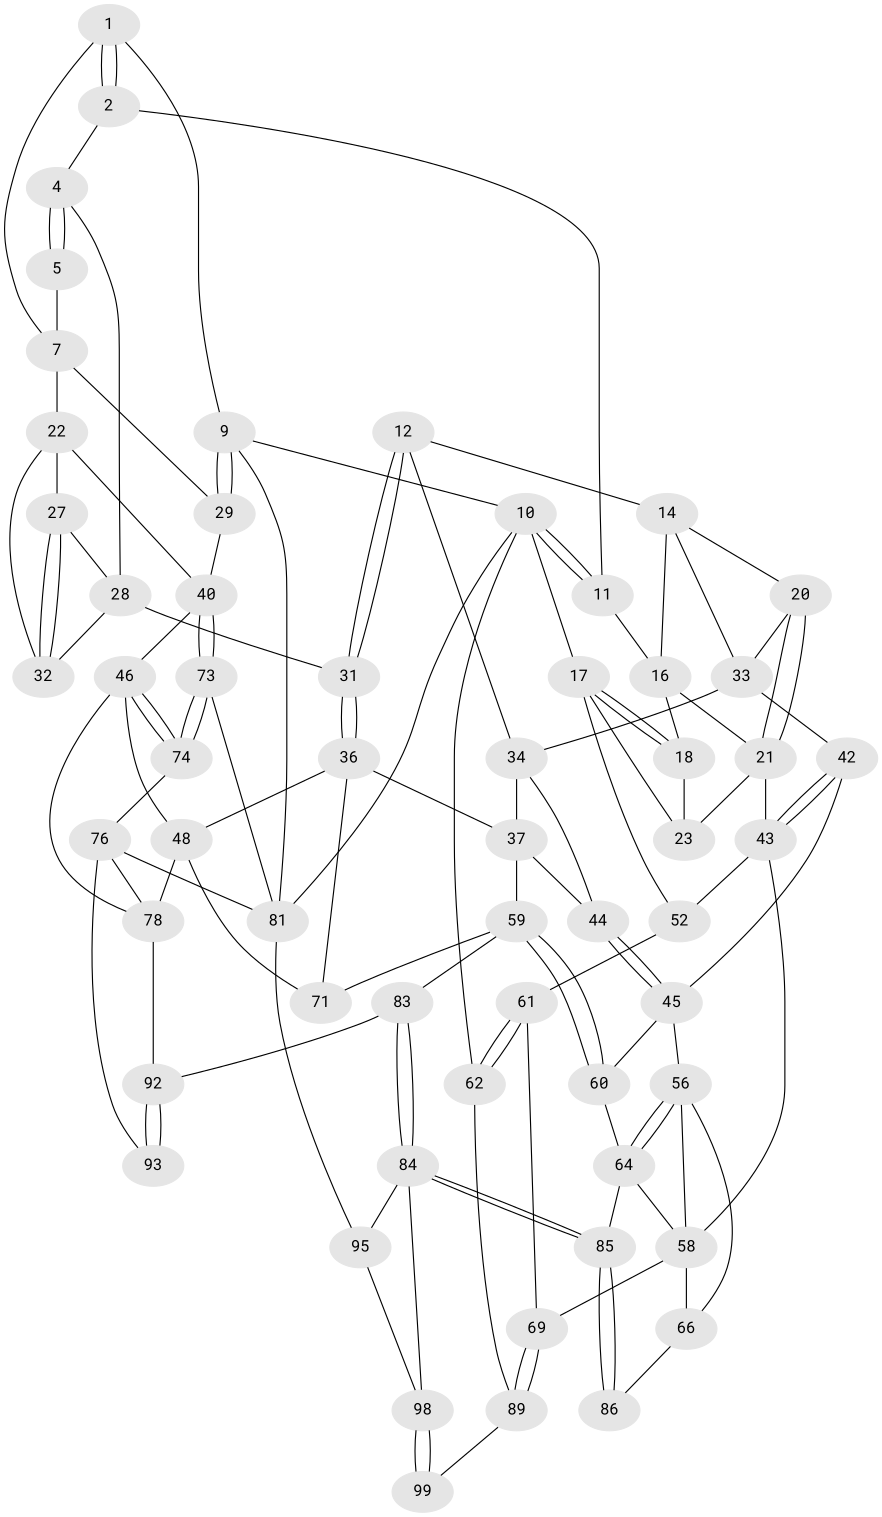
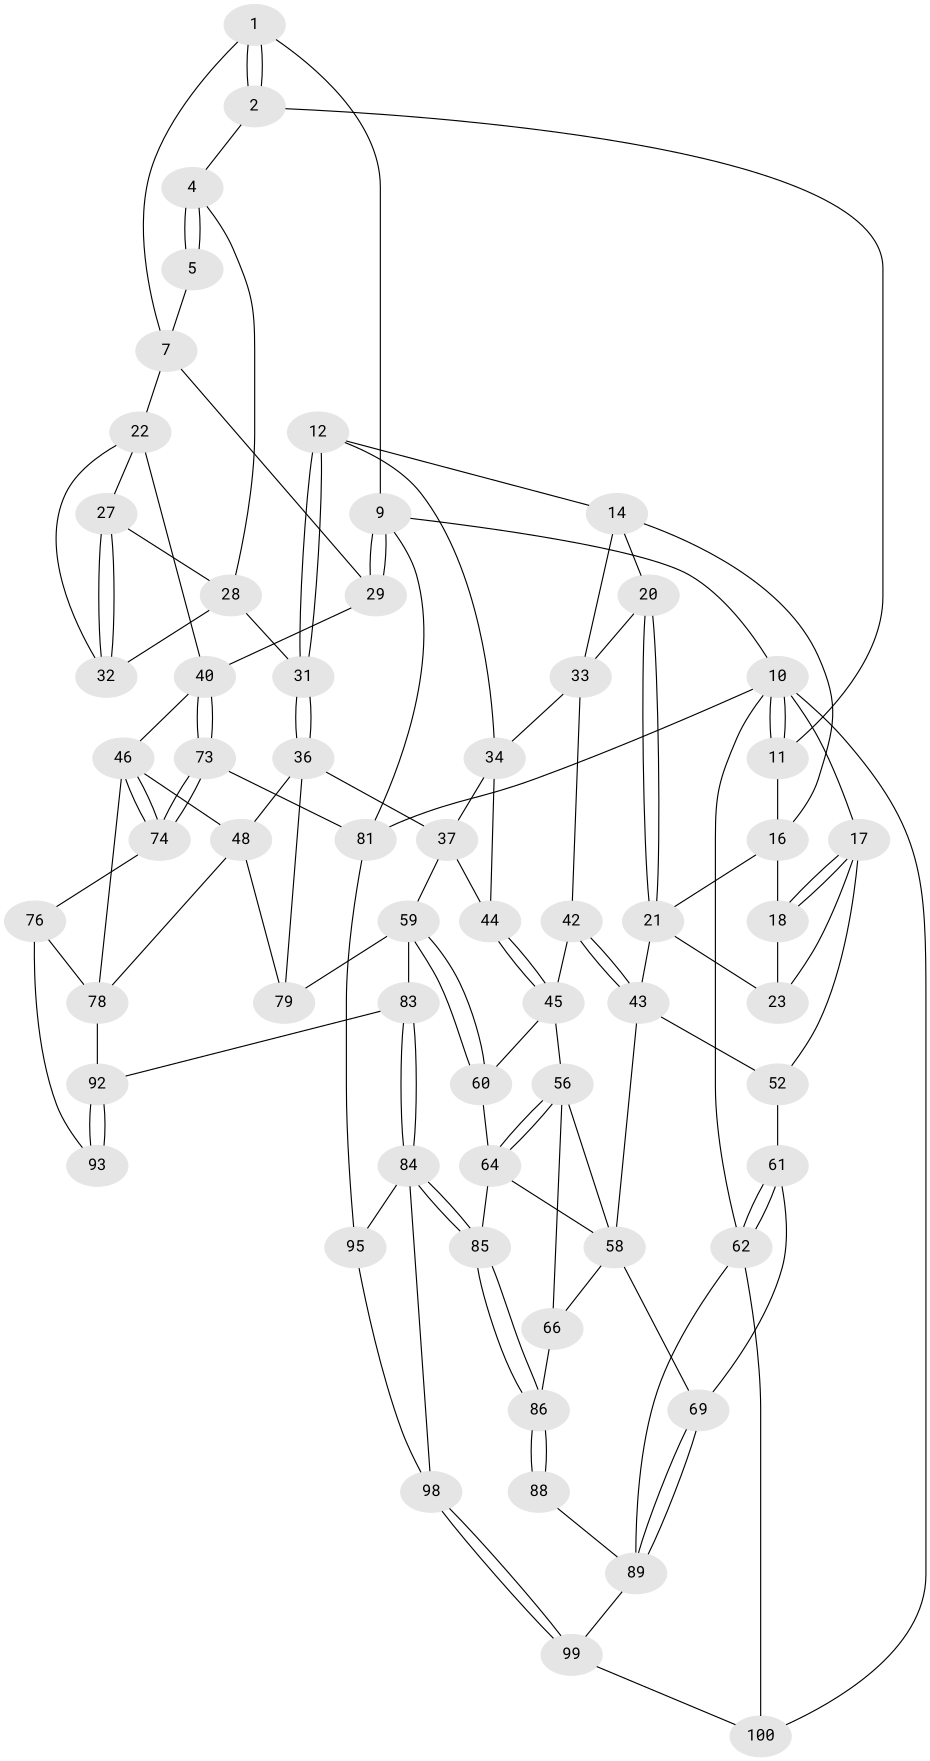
(188, 881) -> none
(321, 1003) -> (284, 1003)
none -> (539, 1492)
none -> (761, 1736)
